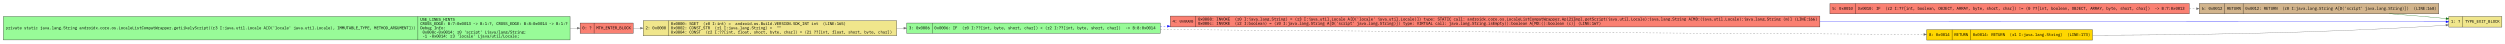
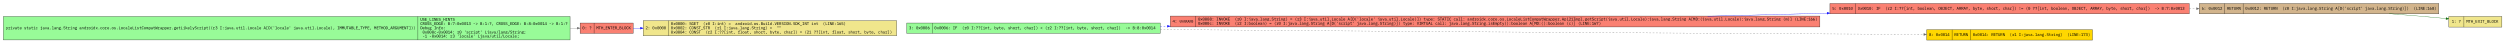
(2133, 22) -> (1767, 15)
(2482, 22) -> (2482, 22)
(637, 28) -> (637, 28)
(900, 28) -> none
(2269, 33) -> none
